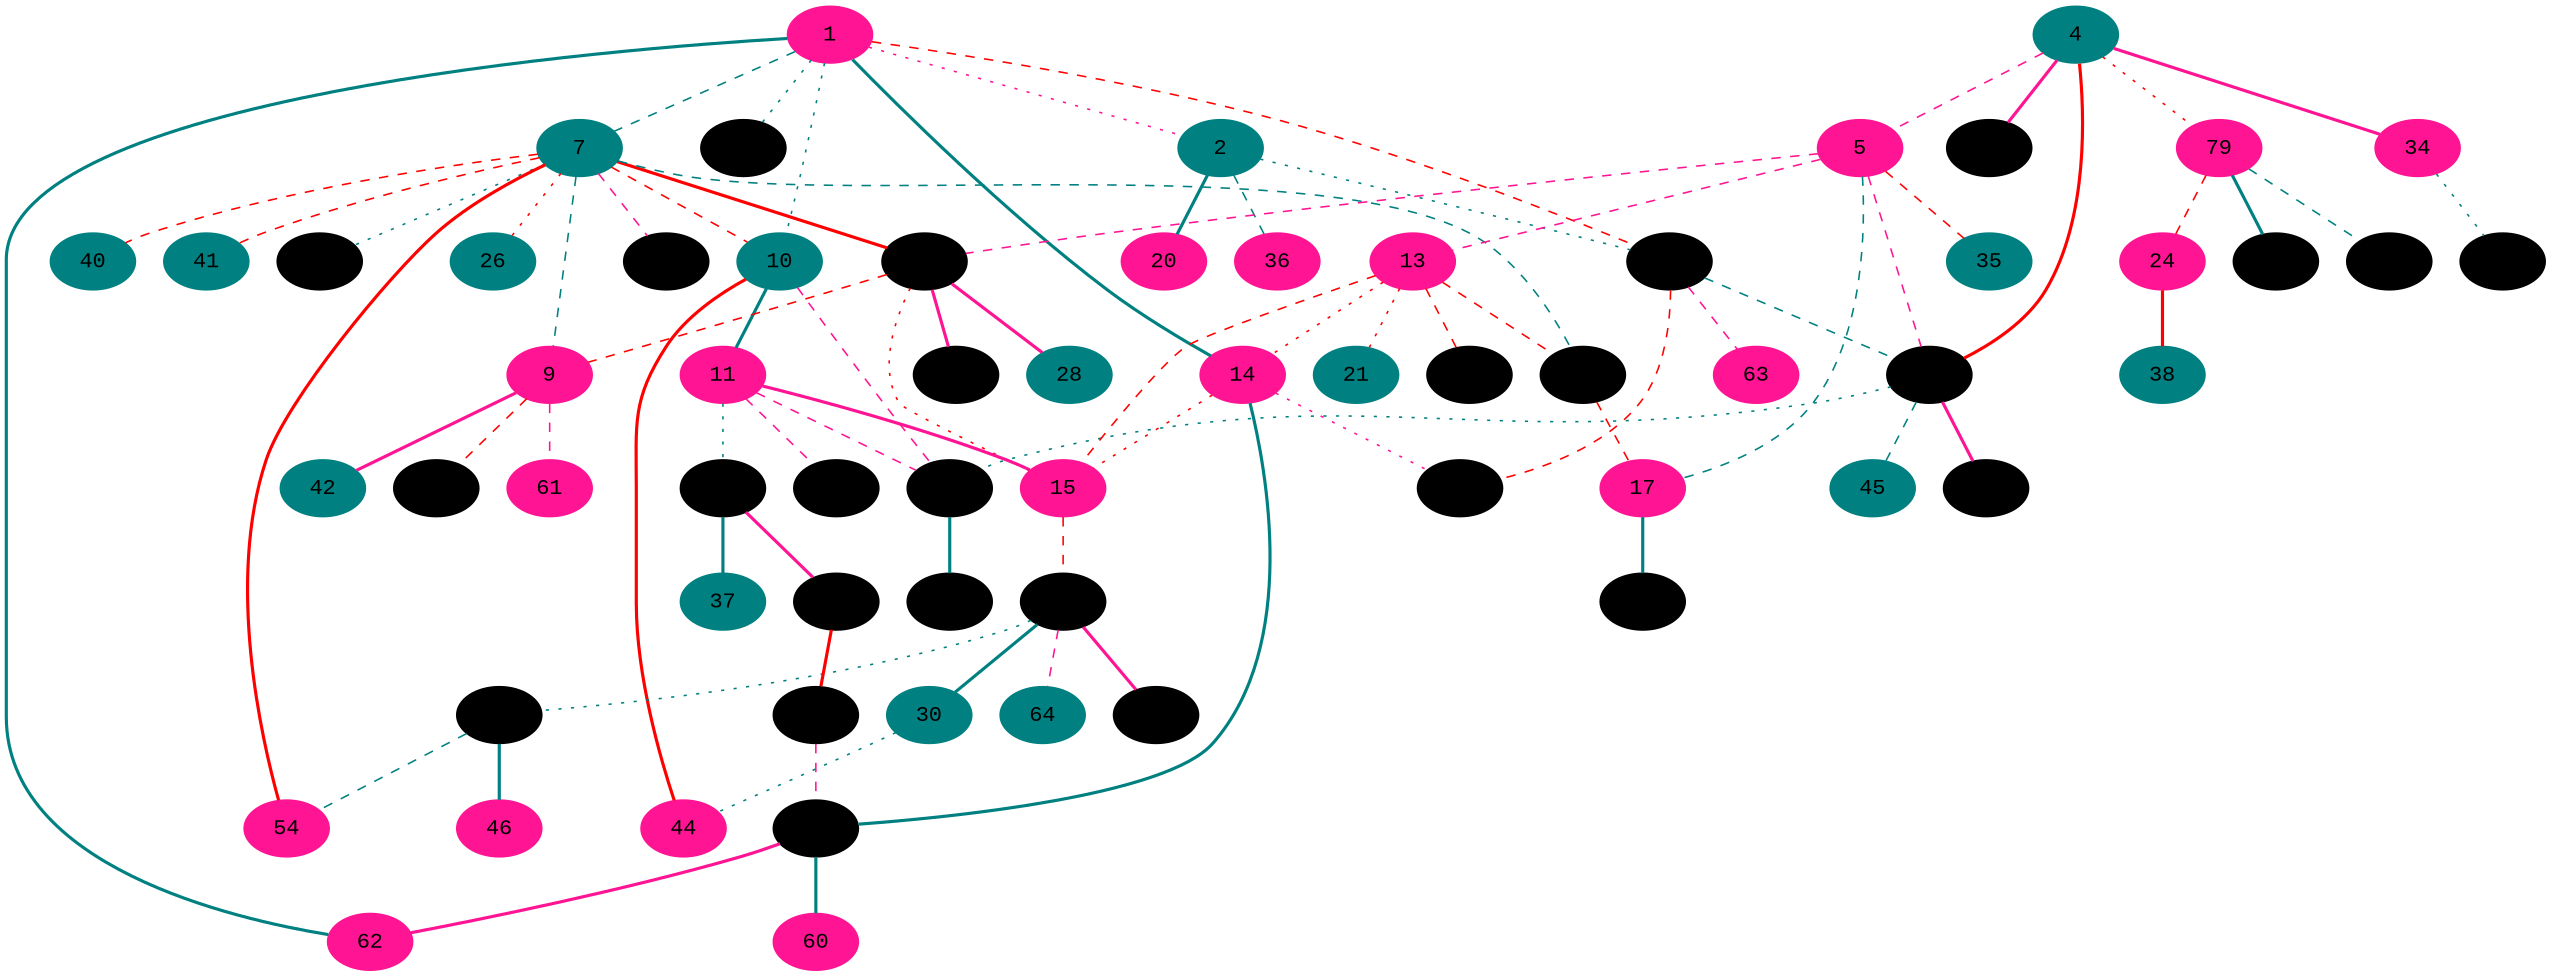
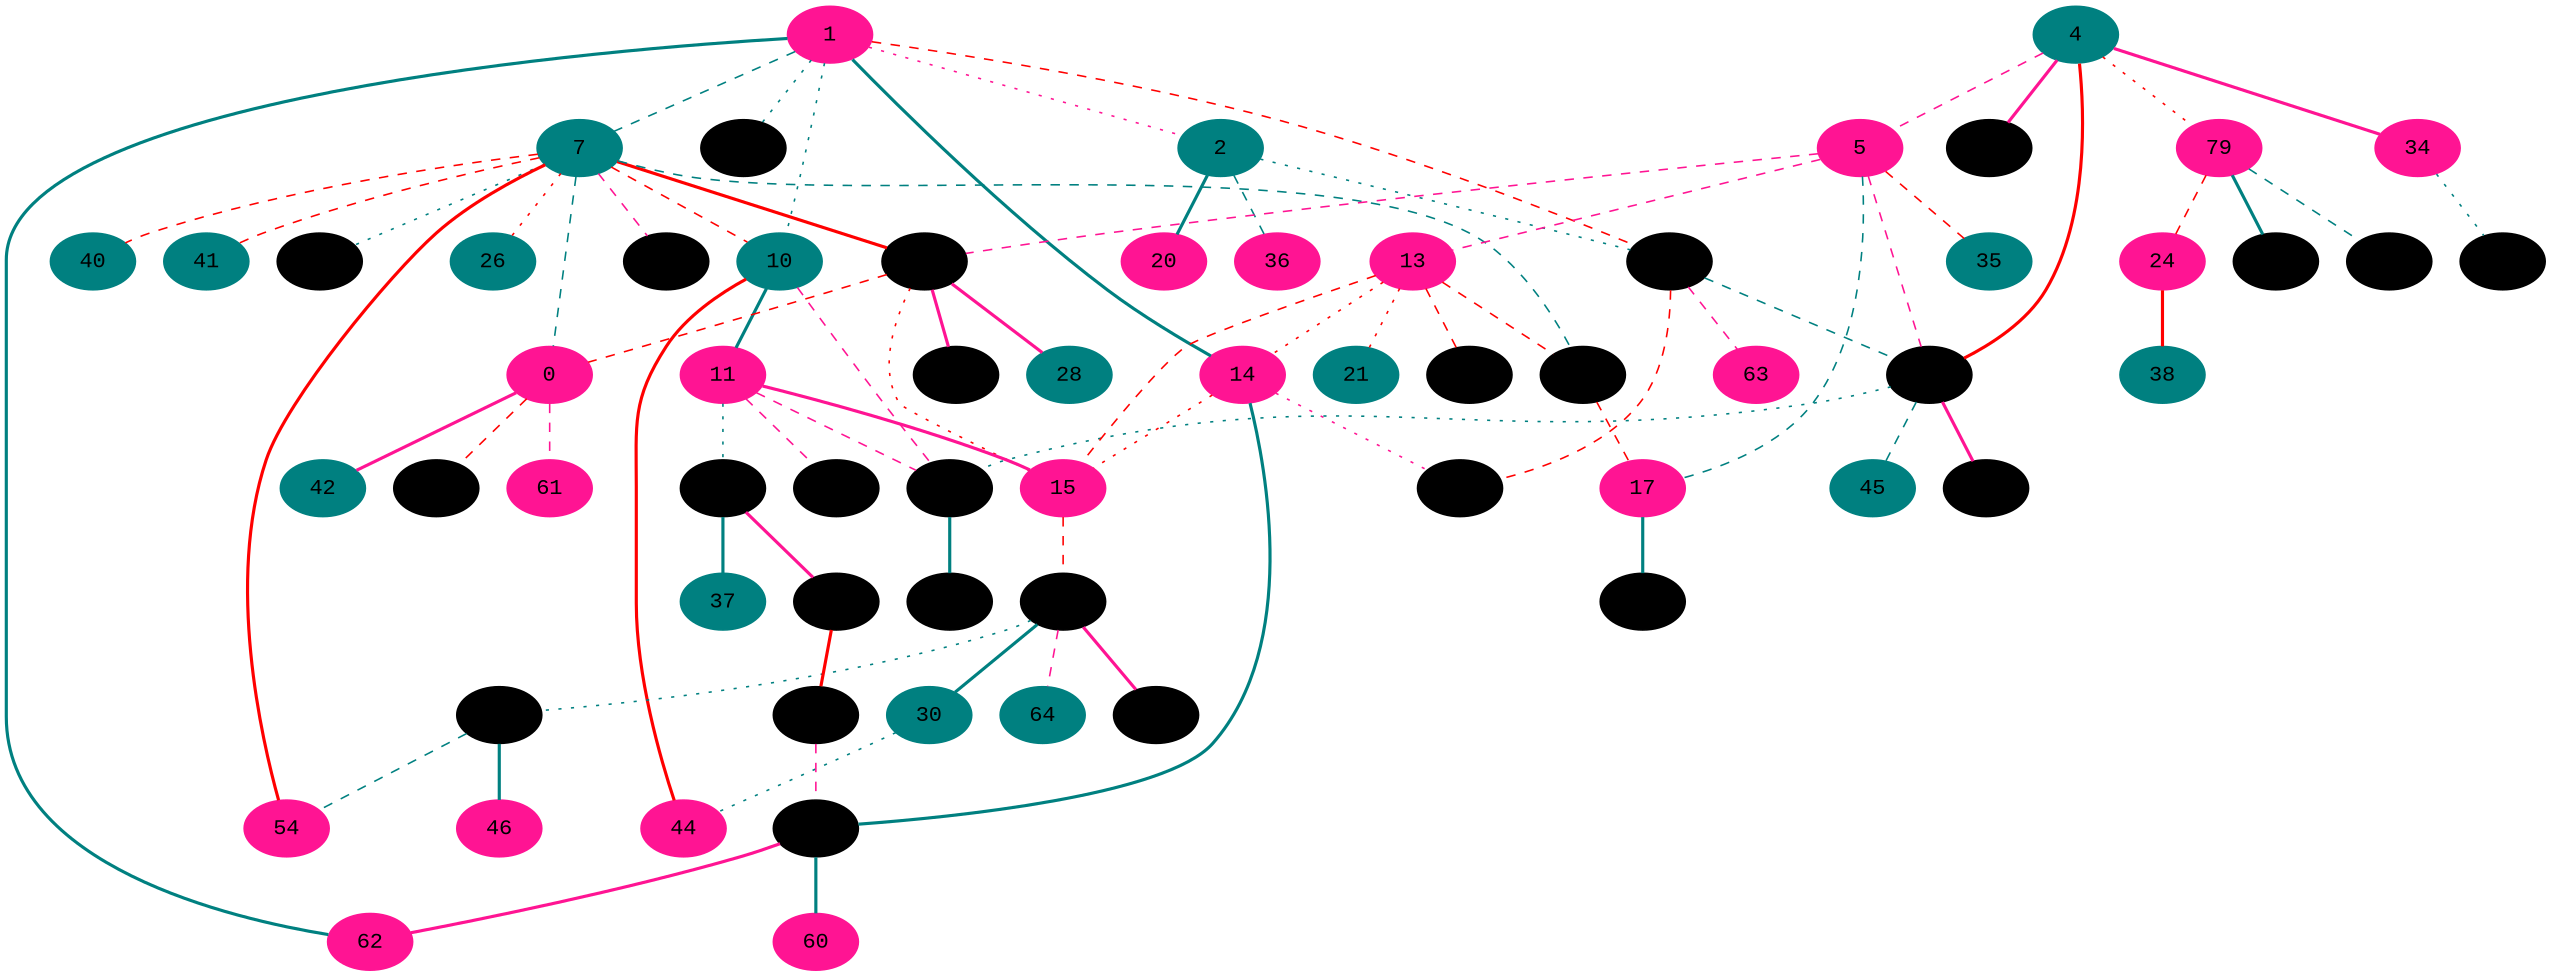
(550, 375) -> (550, 375)
